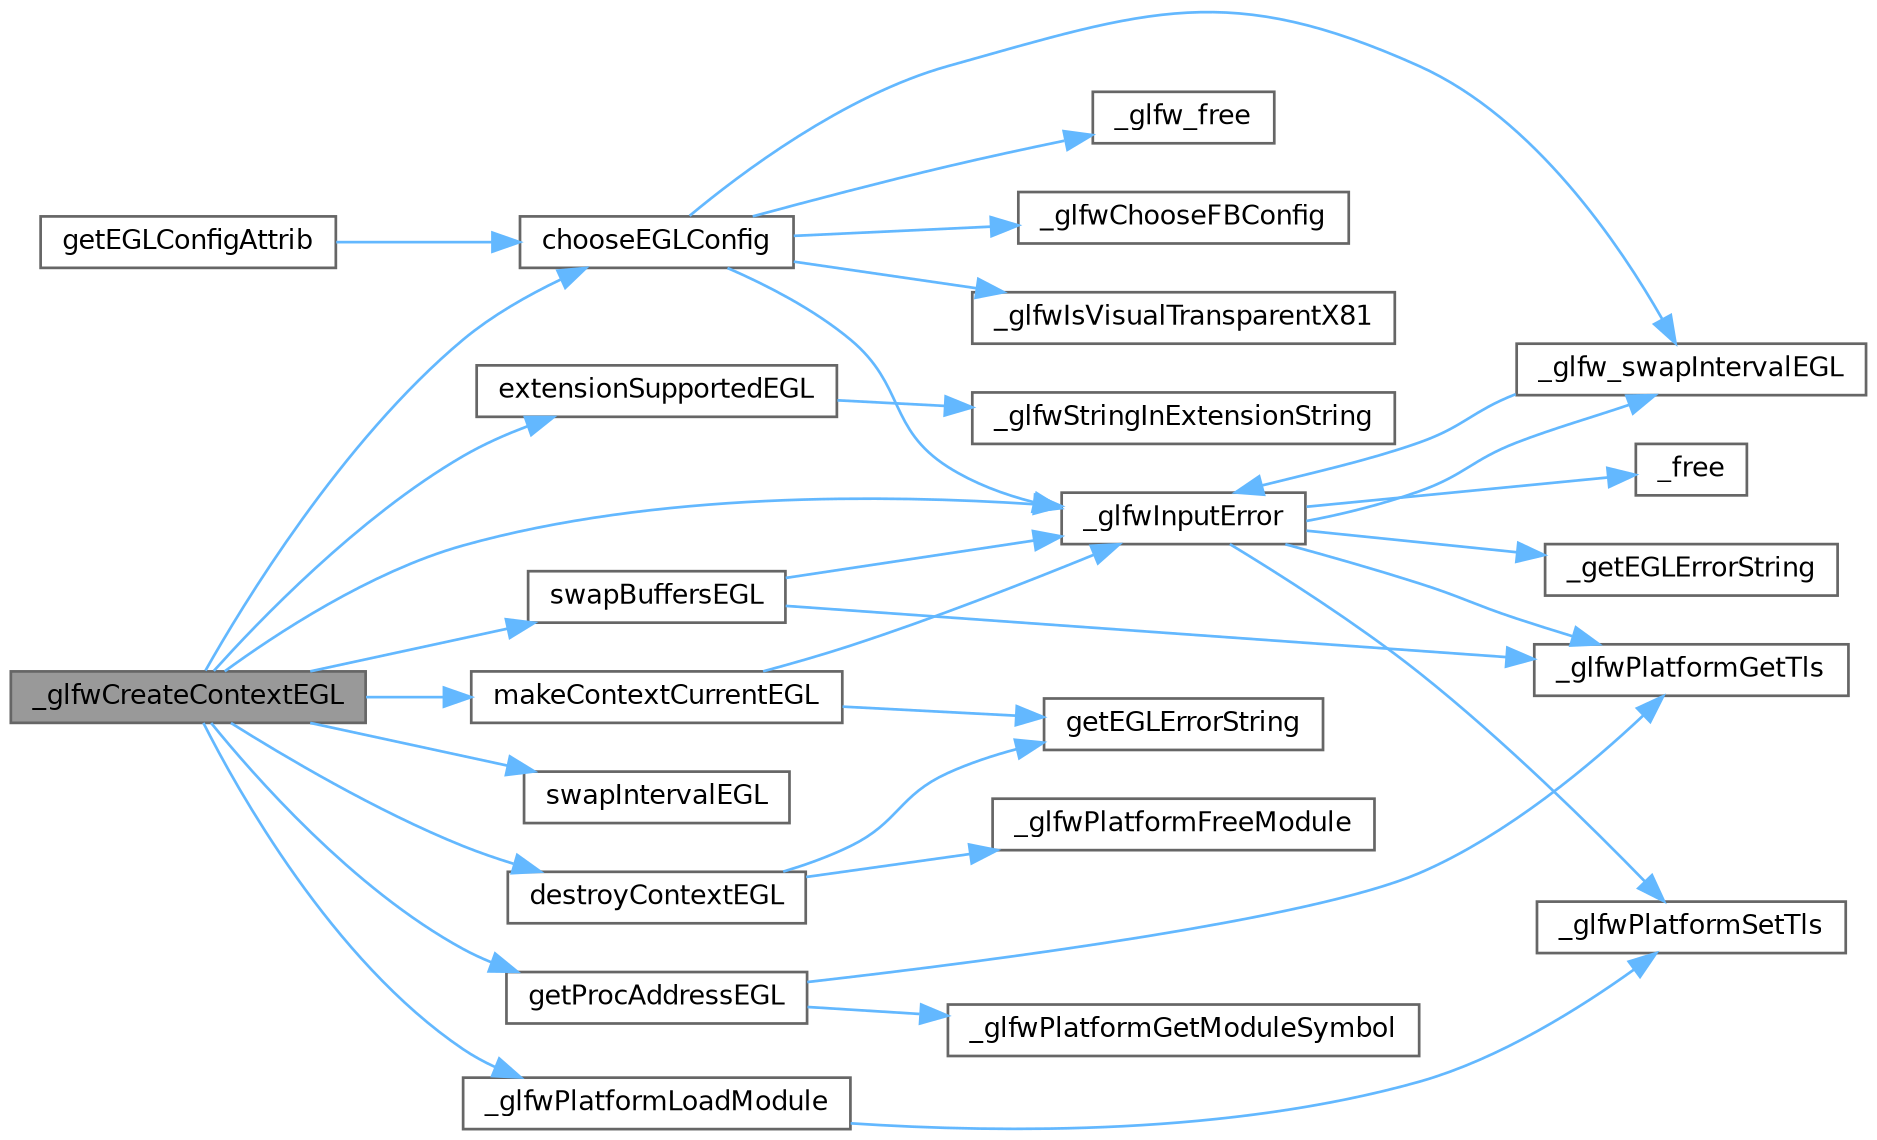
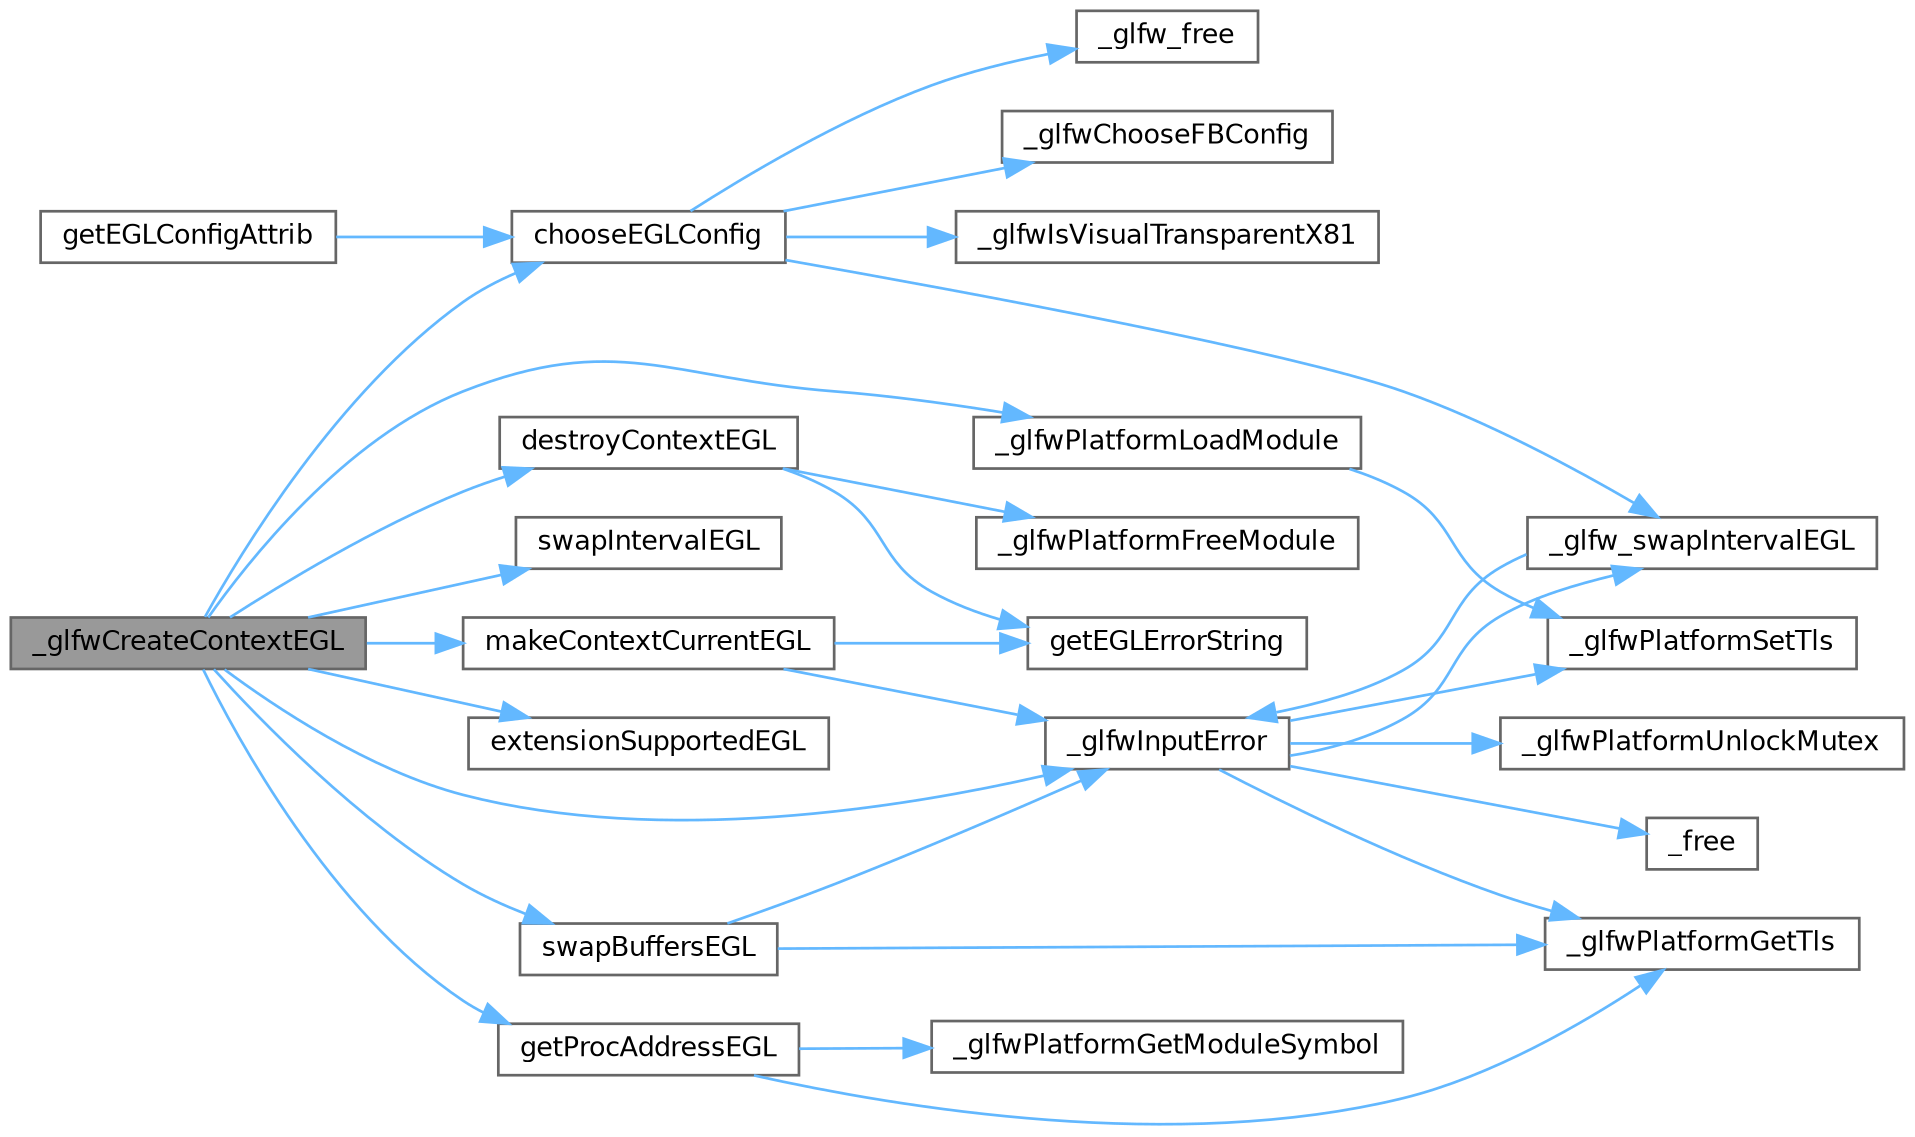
(886, 383) -> none
(1184, 418) -> none
(1691, 570) -> (1702, 743)
